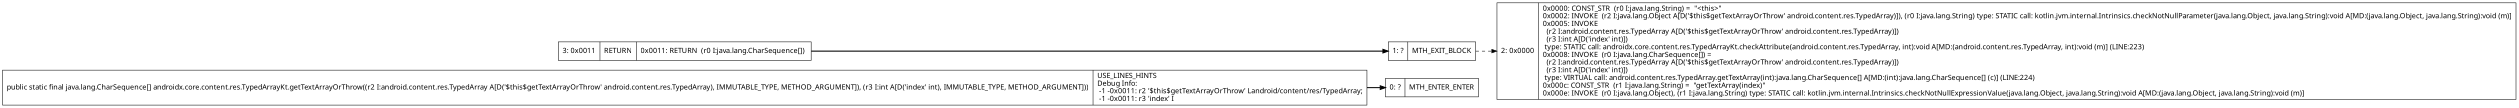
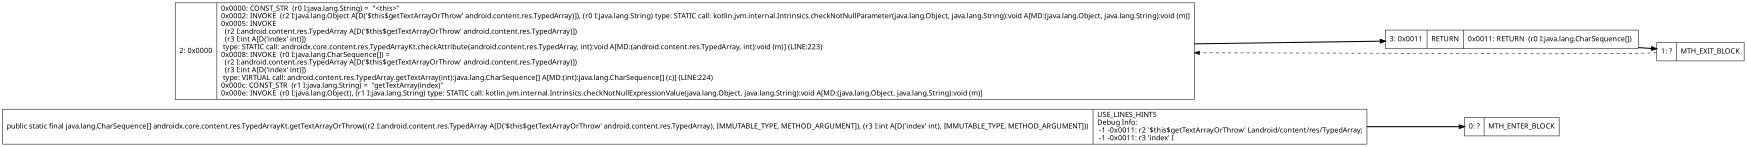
none -> (1287, 43)
(1442, 87) -> (1522, 126)
